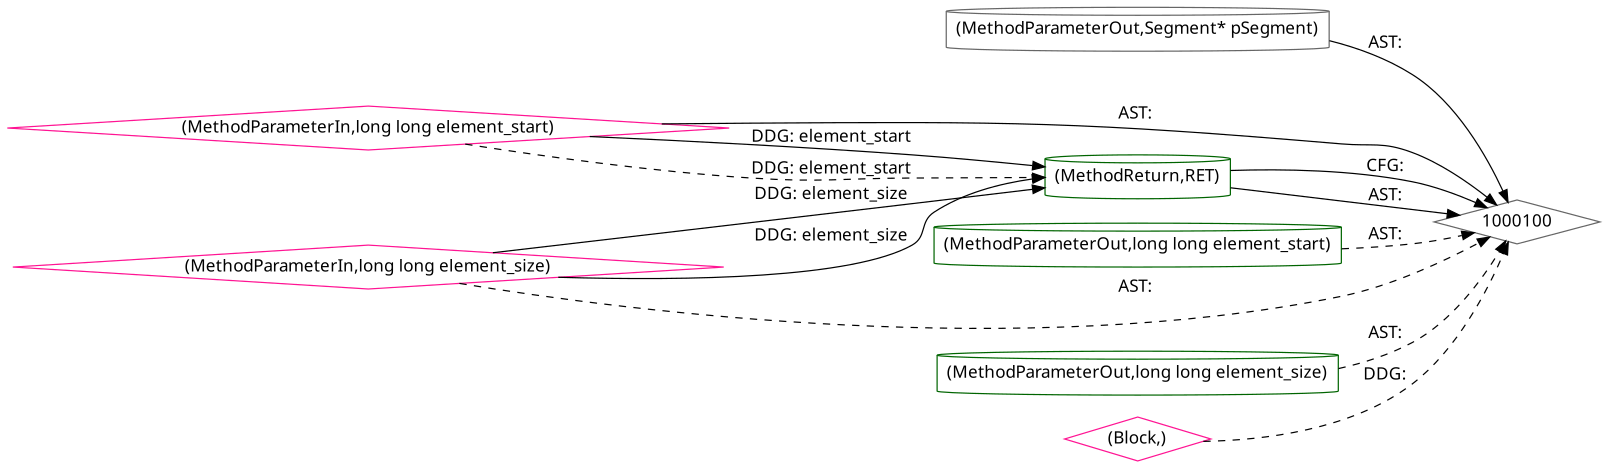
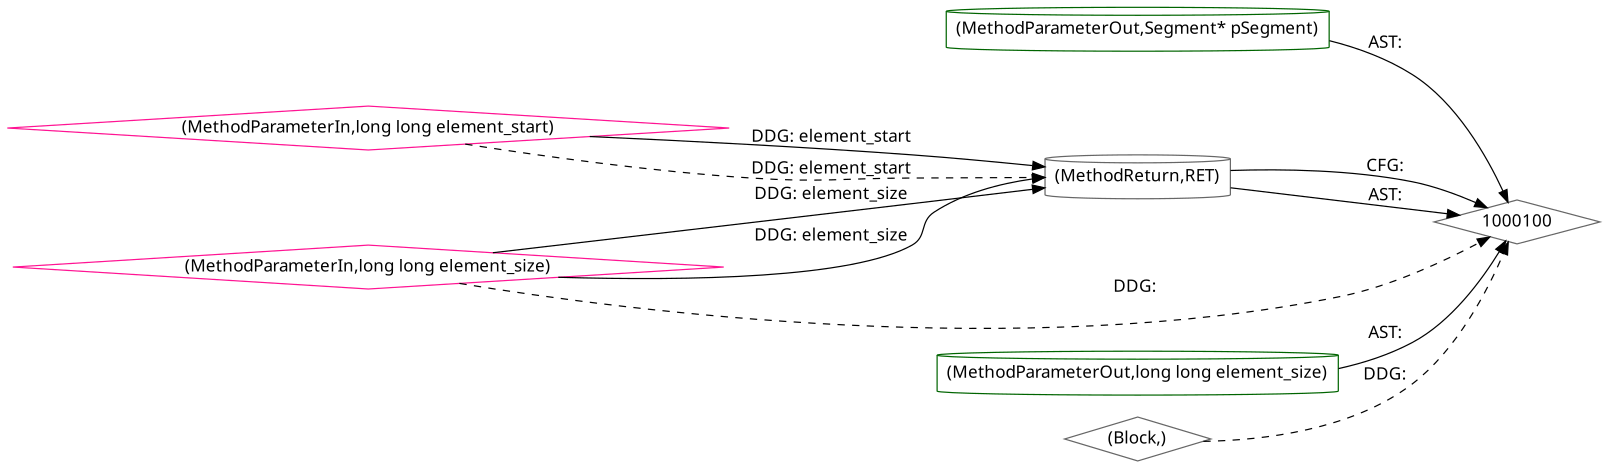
(1138, 29) -> (1138, 29)
(1082, 126) -> none
(1138, 177) -> (1138, 177)
(1138, 245) -> none
(1138, 287) -> (1138, 287)
(1433, 329) -> (1433, 329)
(1138, 439) -> (1138, 439)
